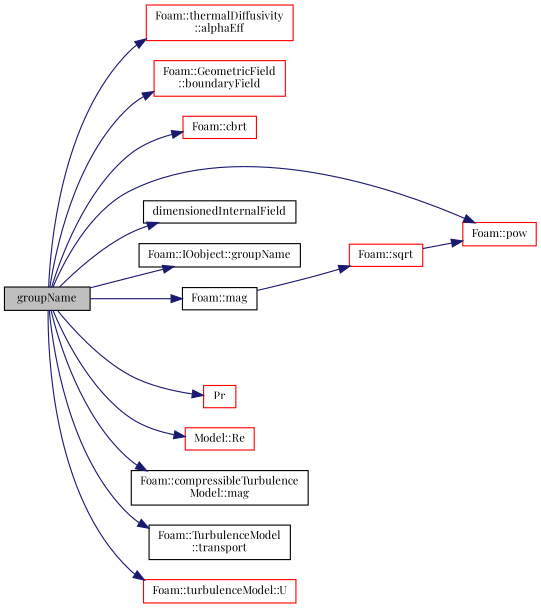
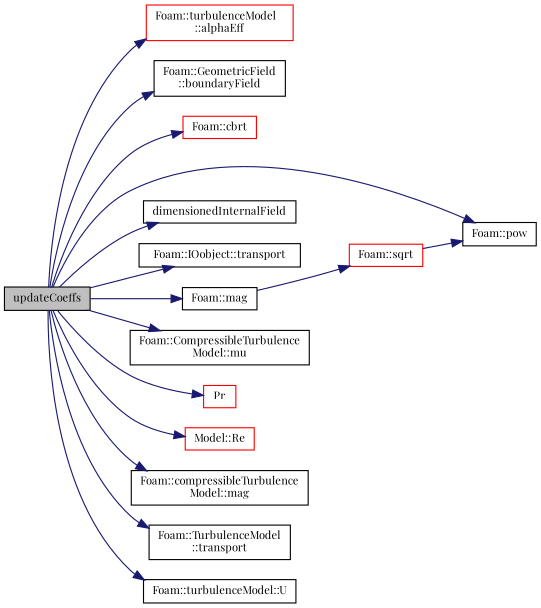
(220, 23) -> (220, 23)
(220, 78) -> (220, 78)
(500, 234) -> (500, 234)
(220, 255) -> (220, 255)
(47, 299) -> (47, 299)
none -> (220, 348)
(220, 591) -> (220, 591)
